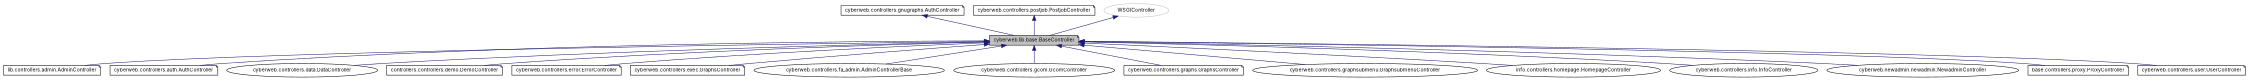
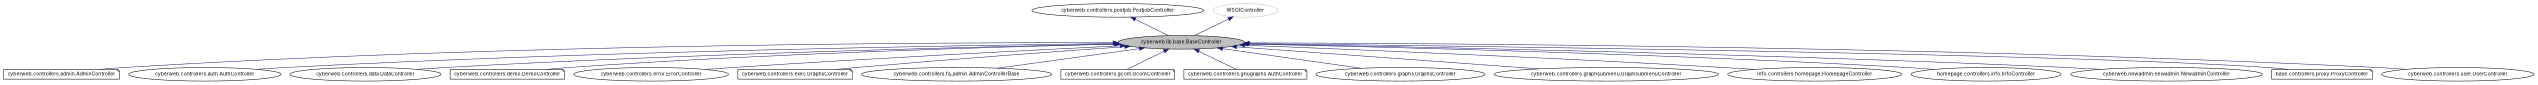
(1034, 10) -> (1118, 10)
(971, 26) -> (1218, 60)
(1034, 40) -> (1181, 42)
(52, 70) -> (62, 74)
(164, 70) -> (205, 74)
(445, 70) -> (507, 74)
(567, 70) -> (651, 74)
(1034, 70) -> (1118, 74)
(1184, 70) -> (1400, 74)
(1744, 70) -> (1986, 74)
(2192, 70) -> (2458, 74)
